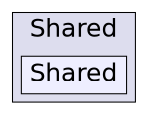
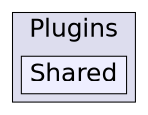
(74, 30) -> (74, 30)
